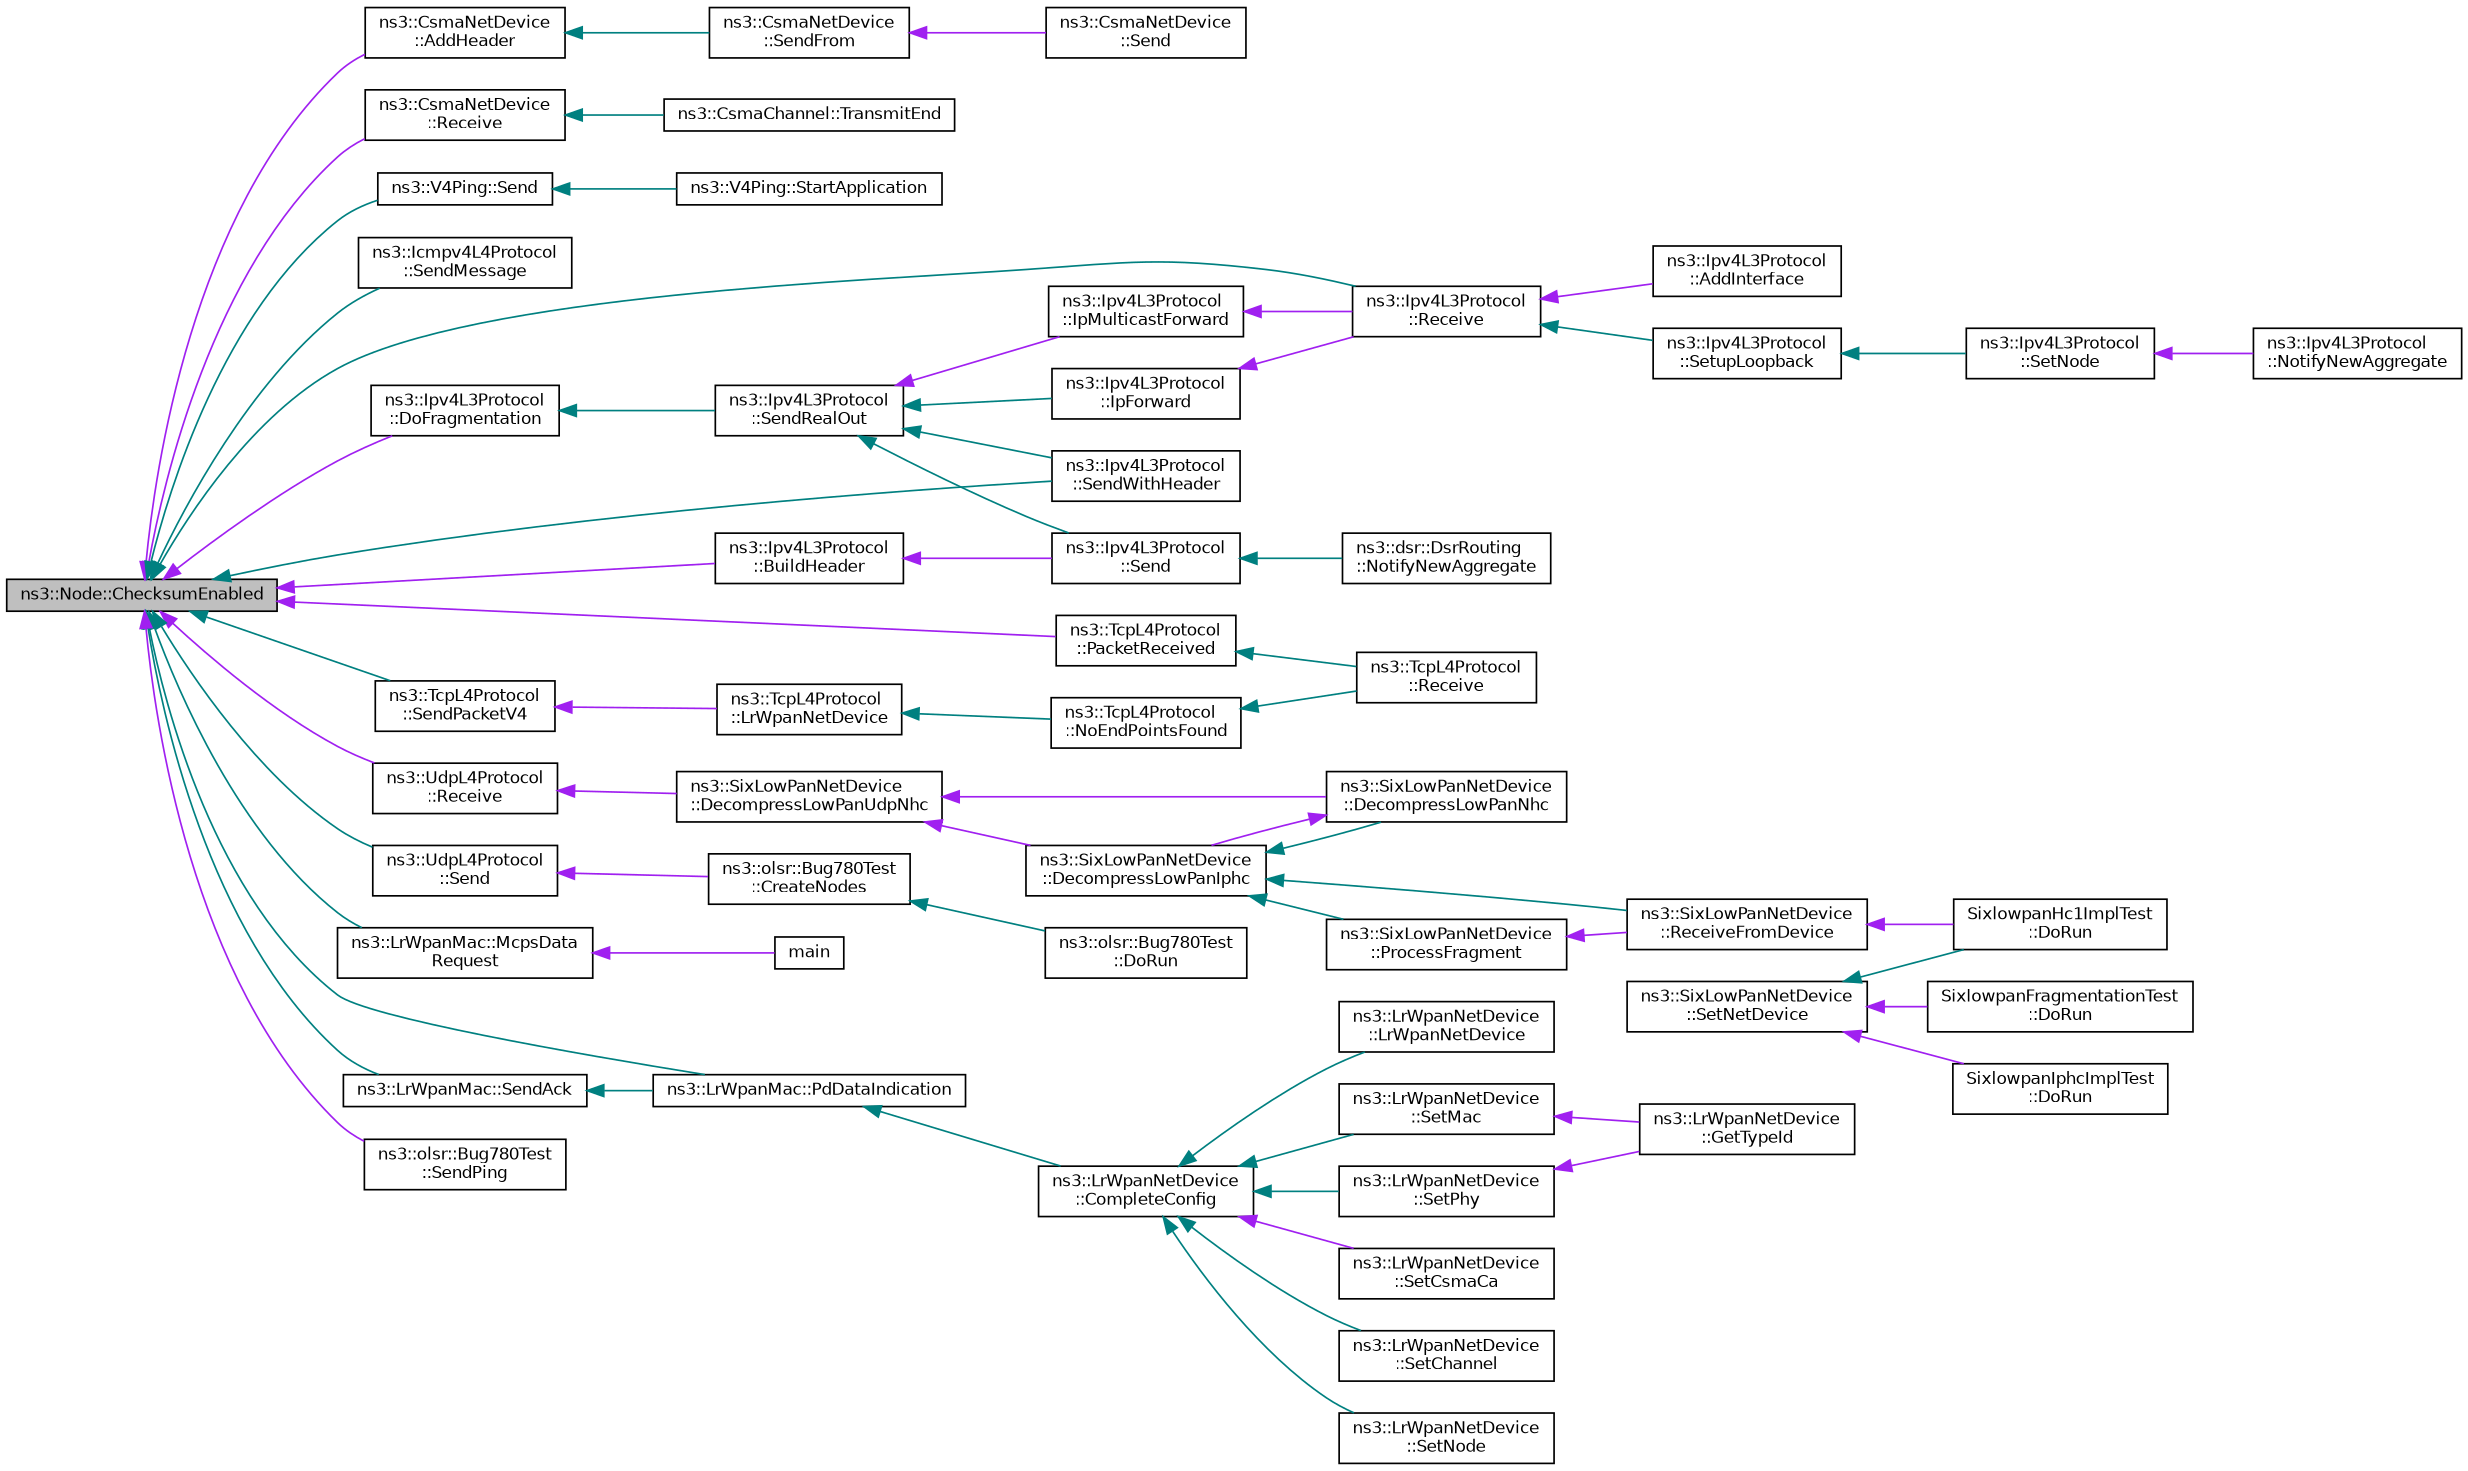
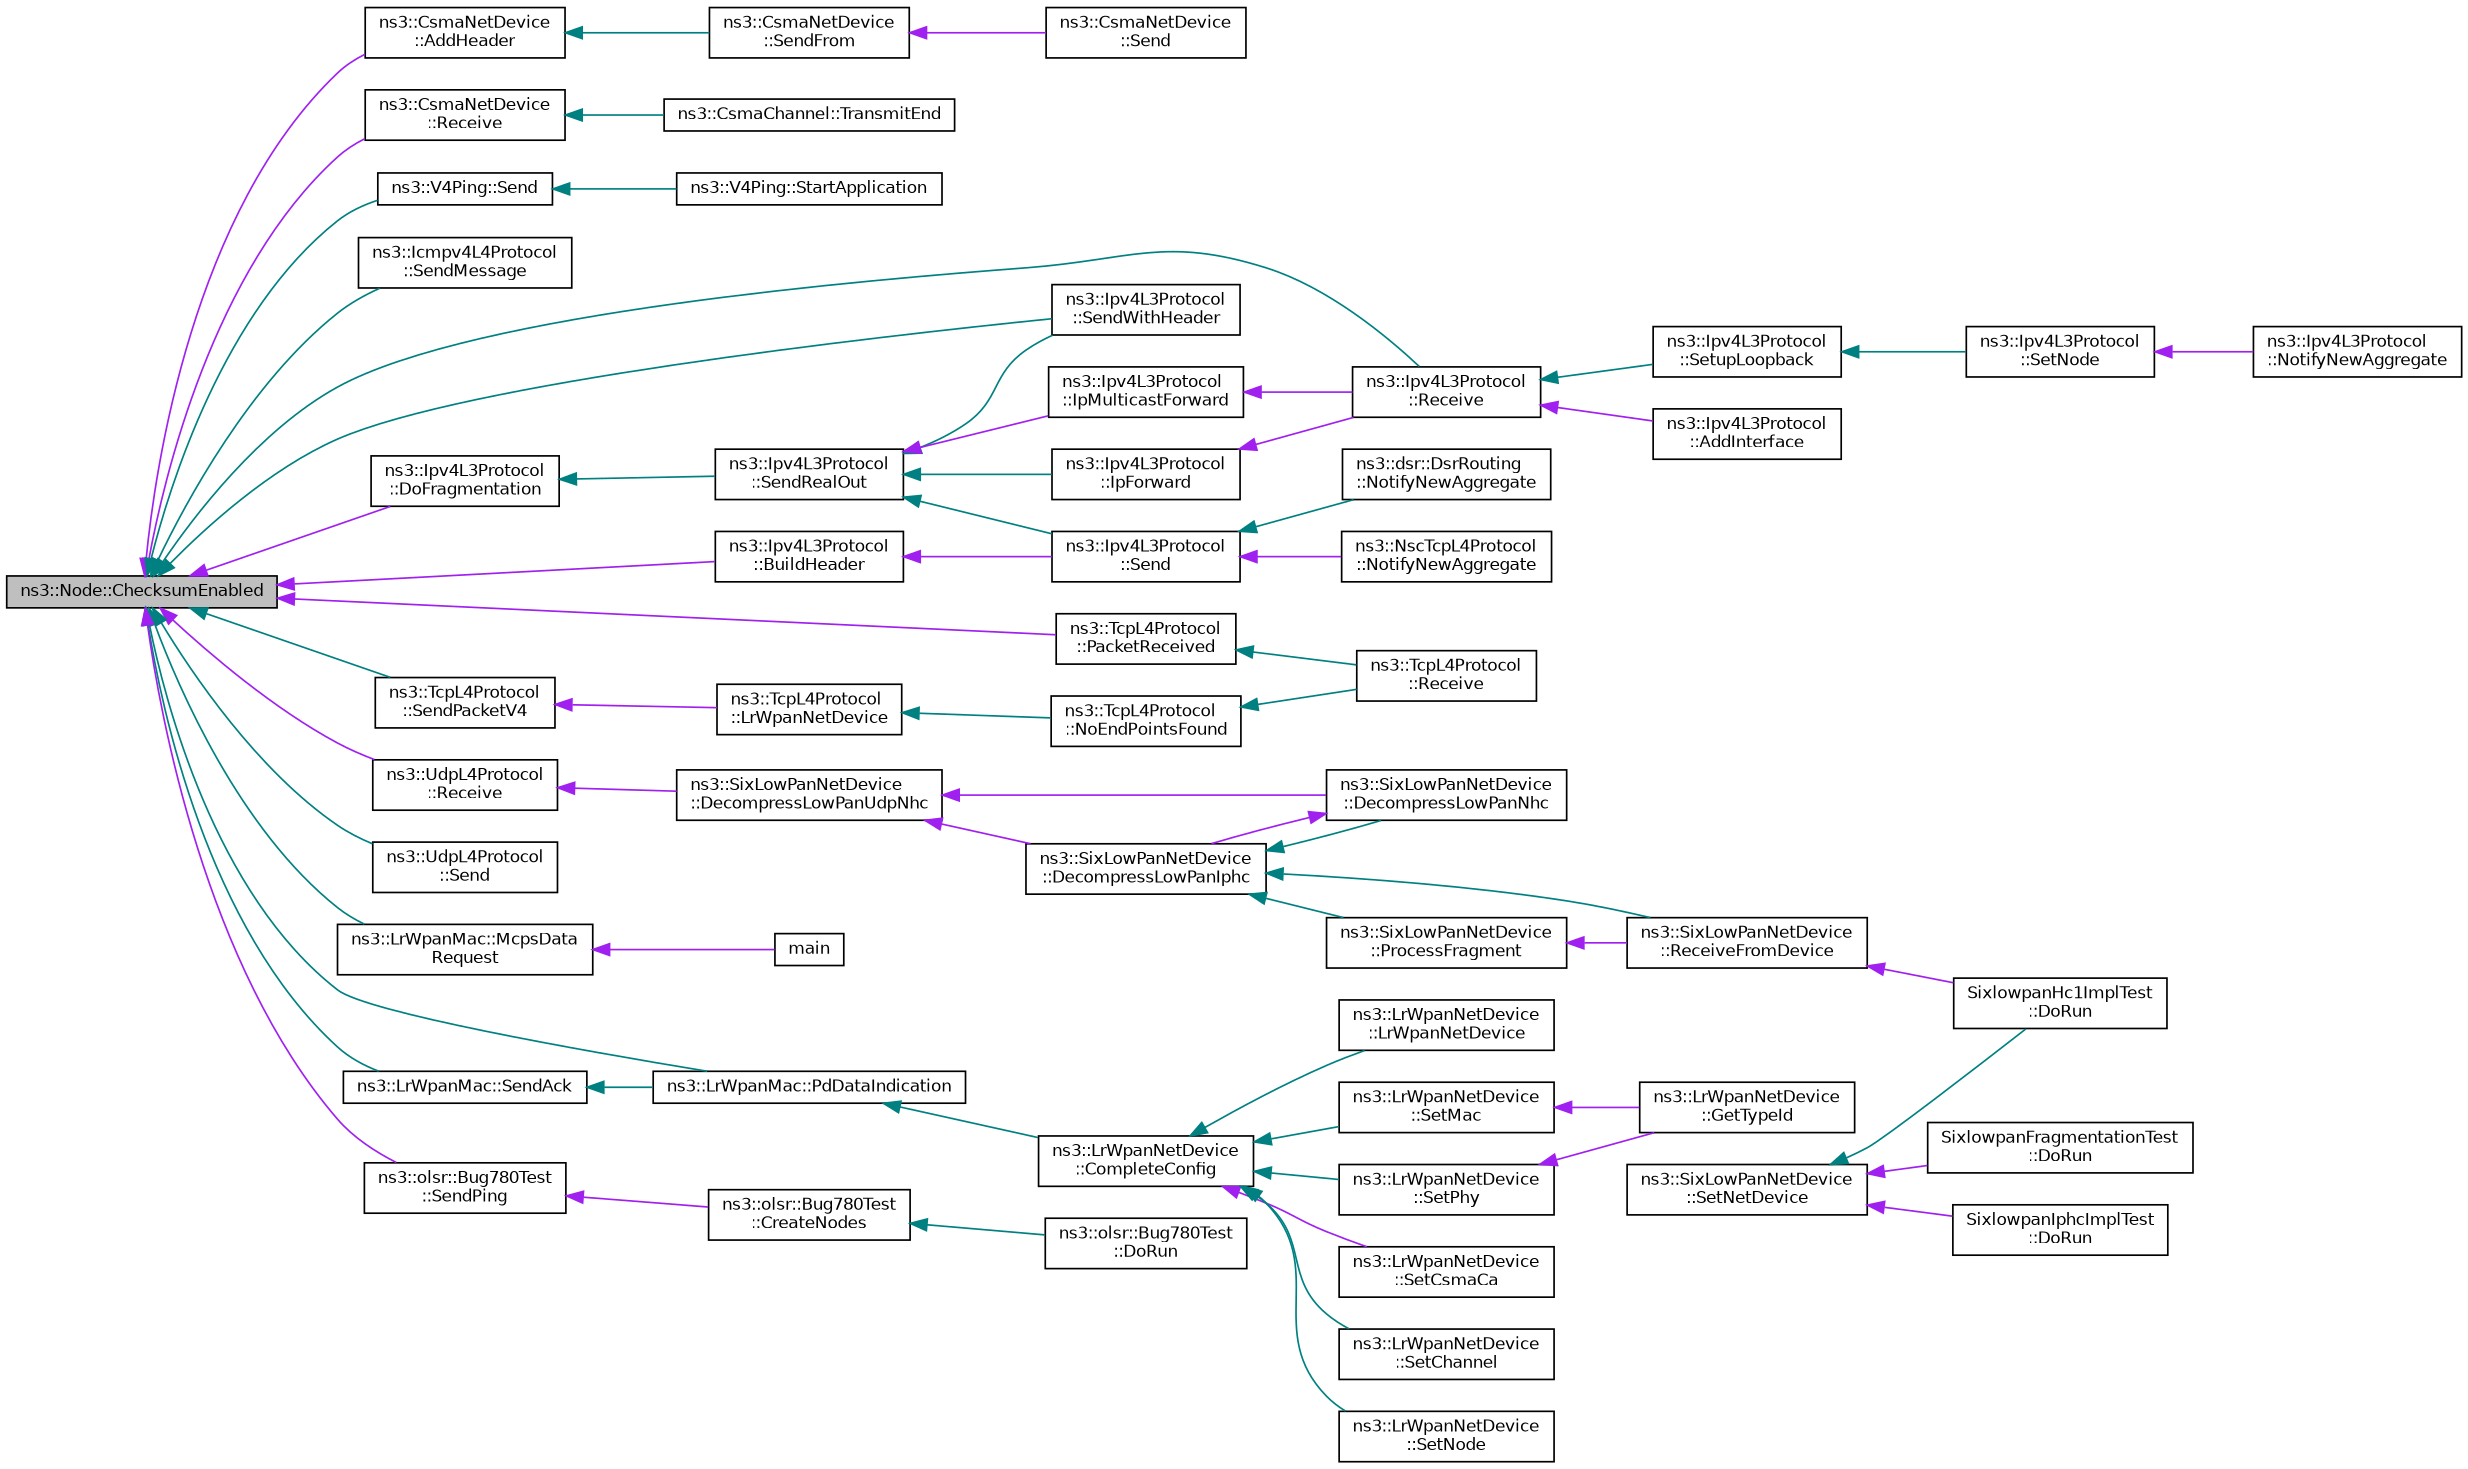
none -> (1447, 557)
(642, 875) -> (646, 1202)
